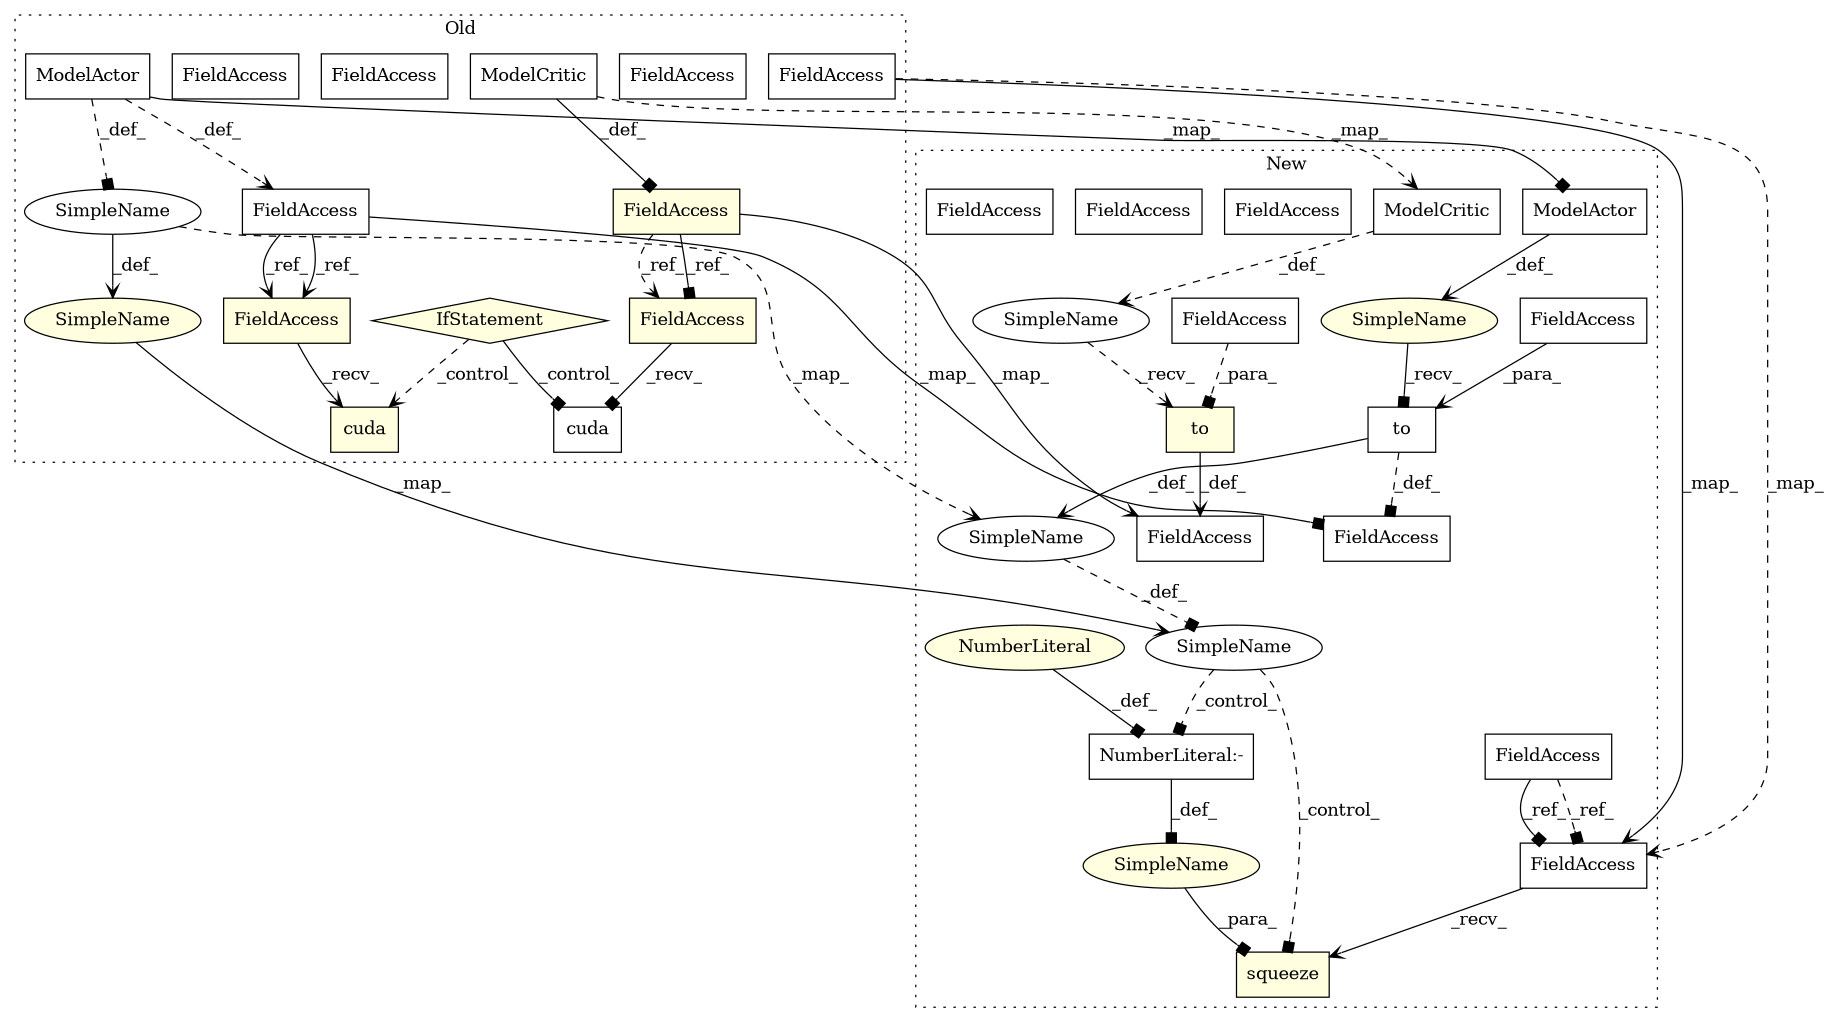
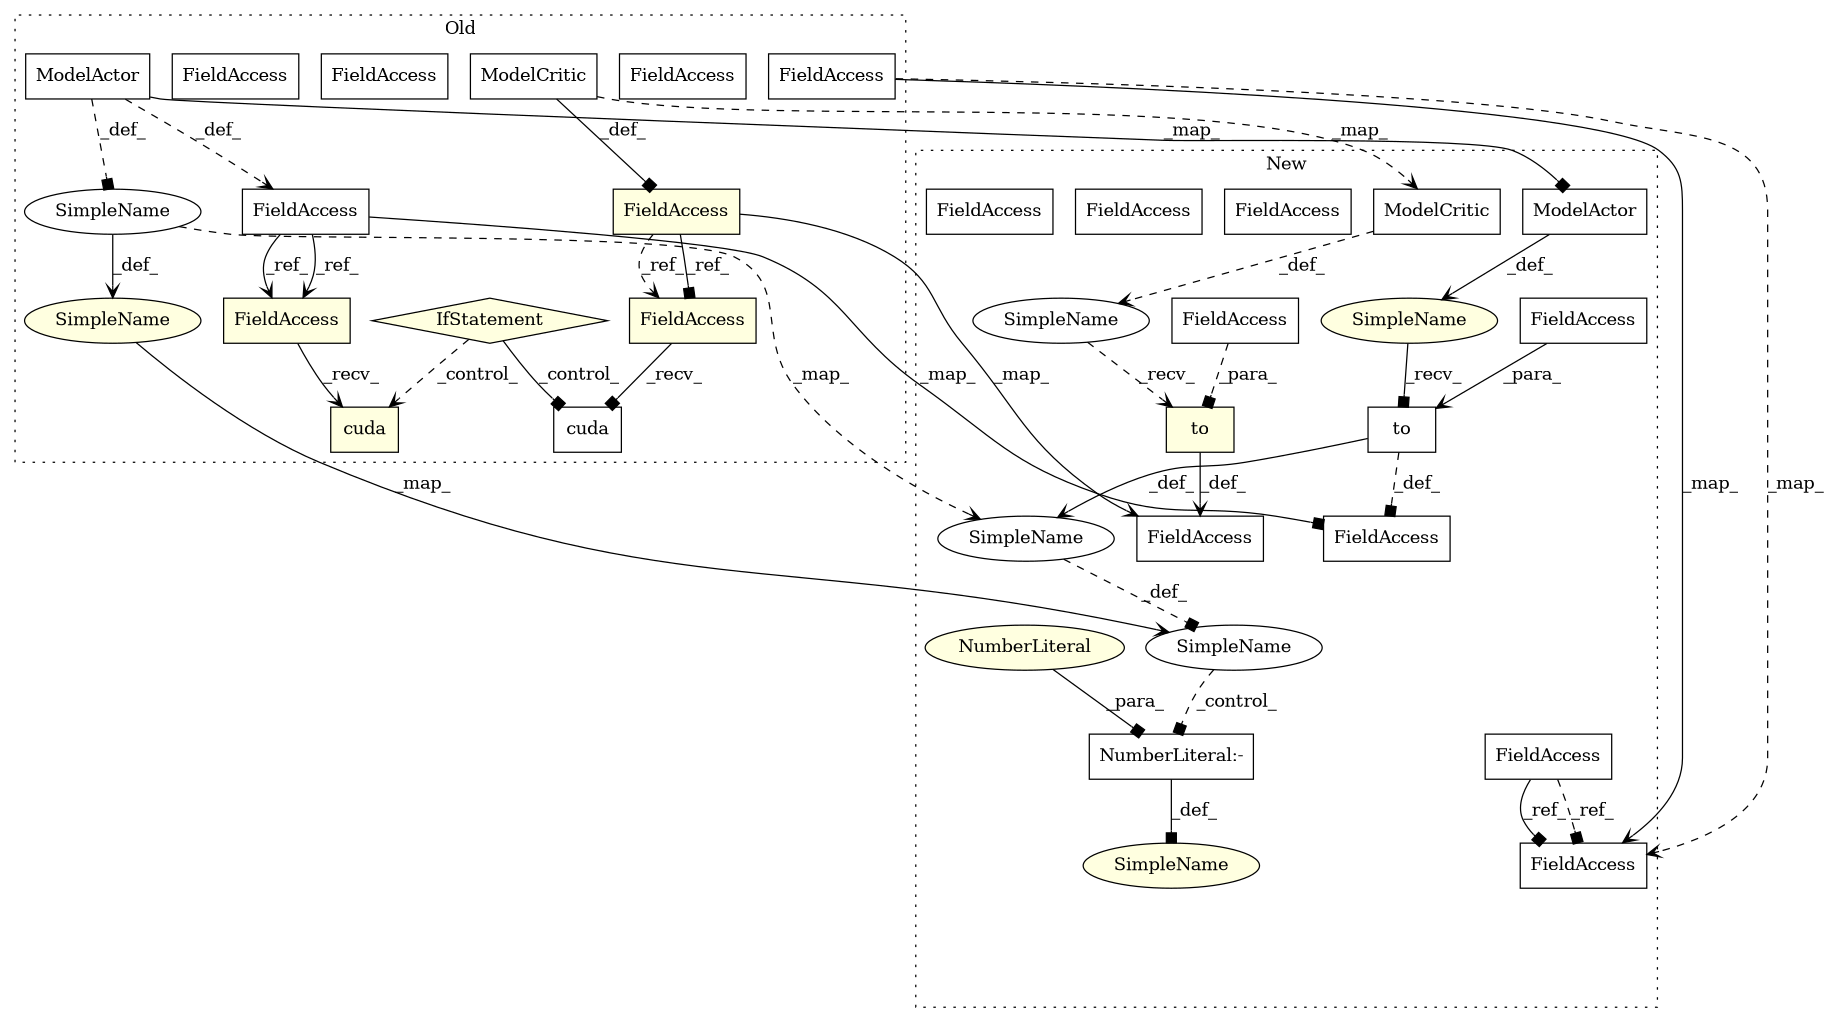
(1135, 702) -> (1135, 702)
(1283, 975) -> none
